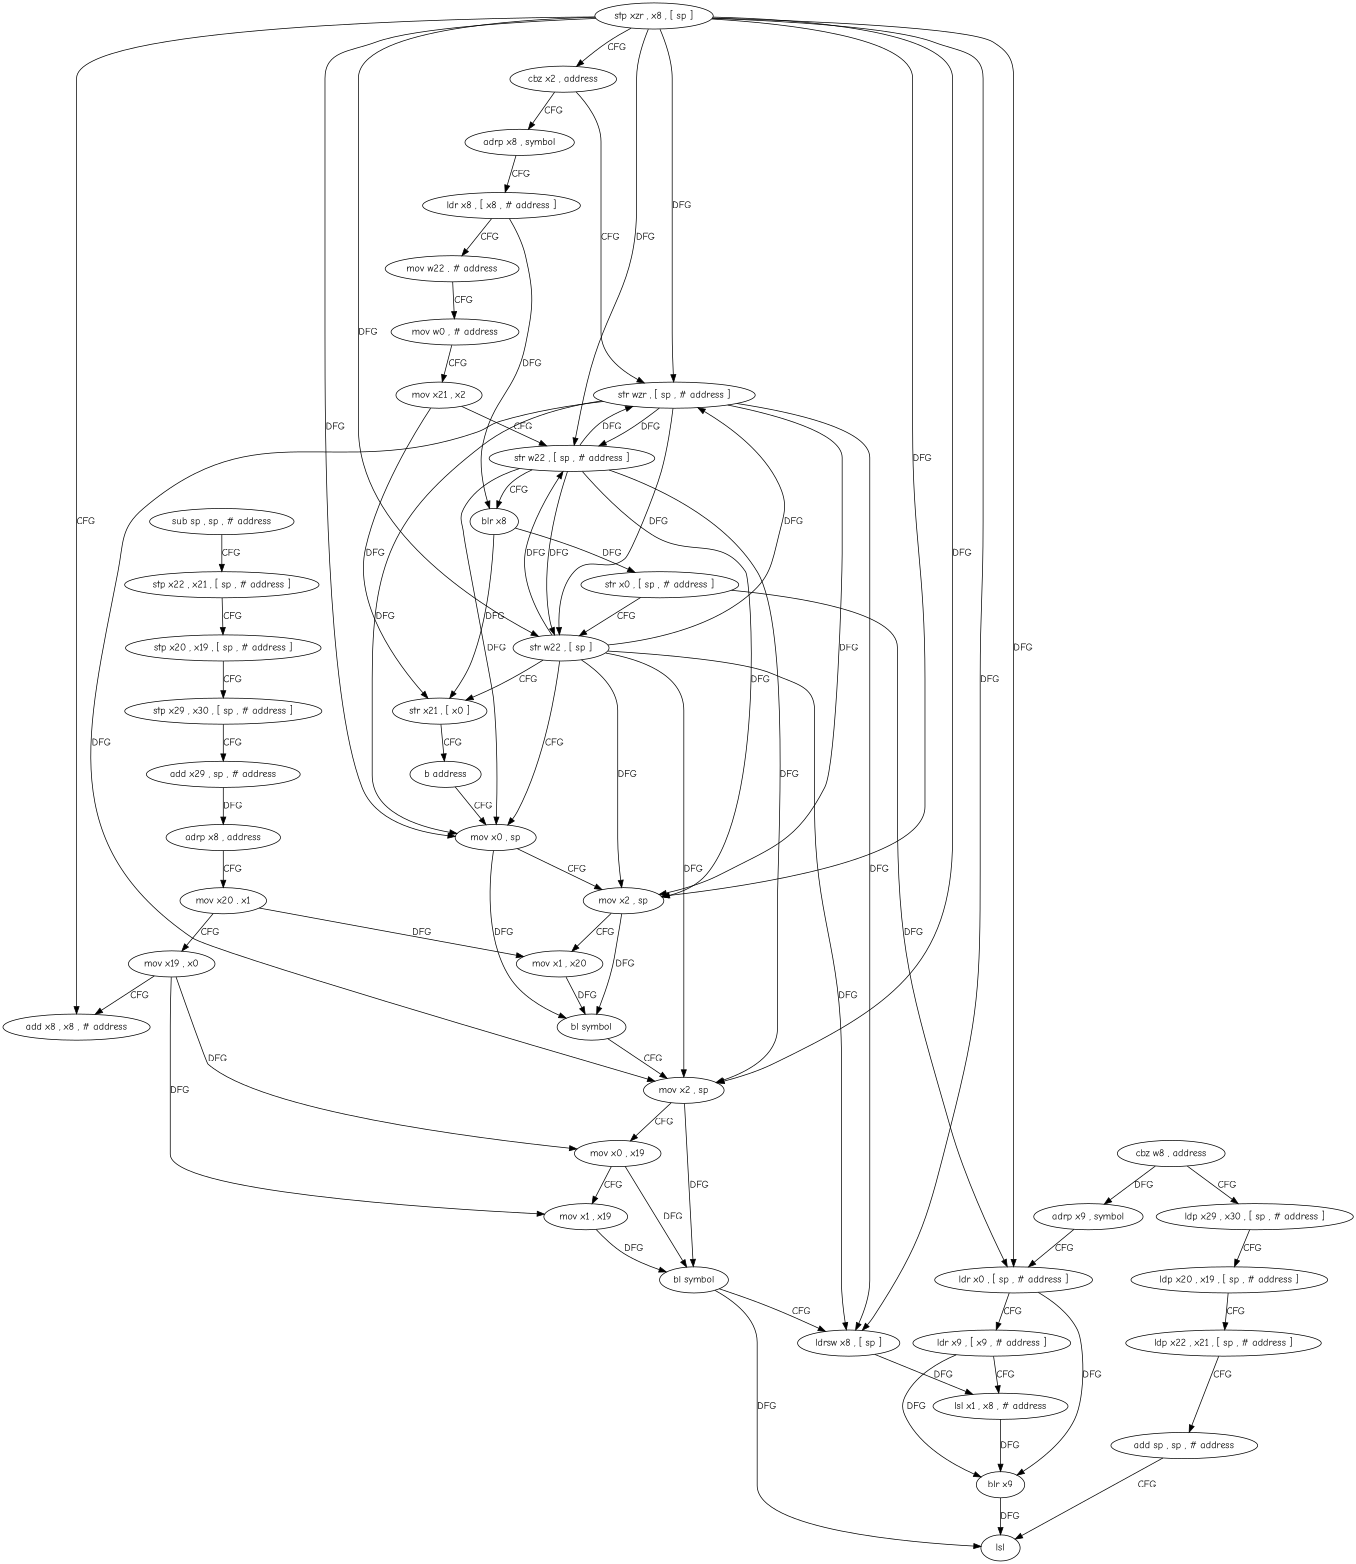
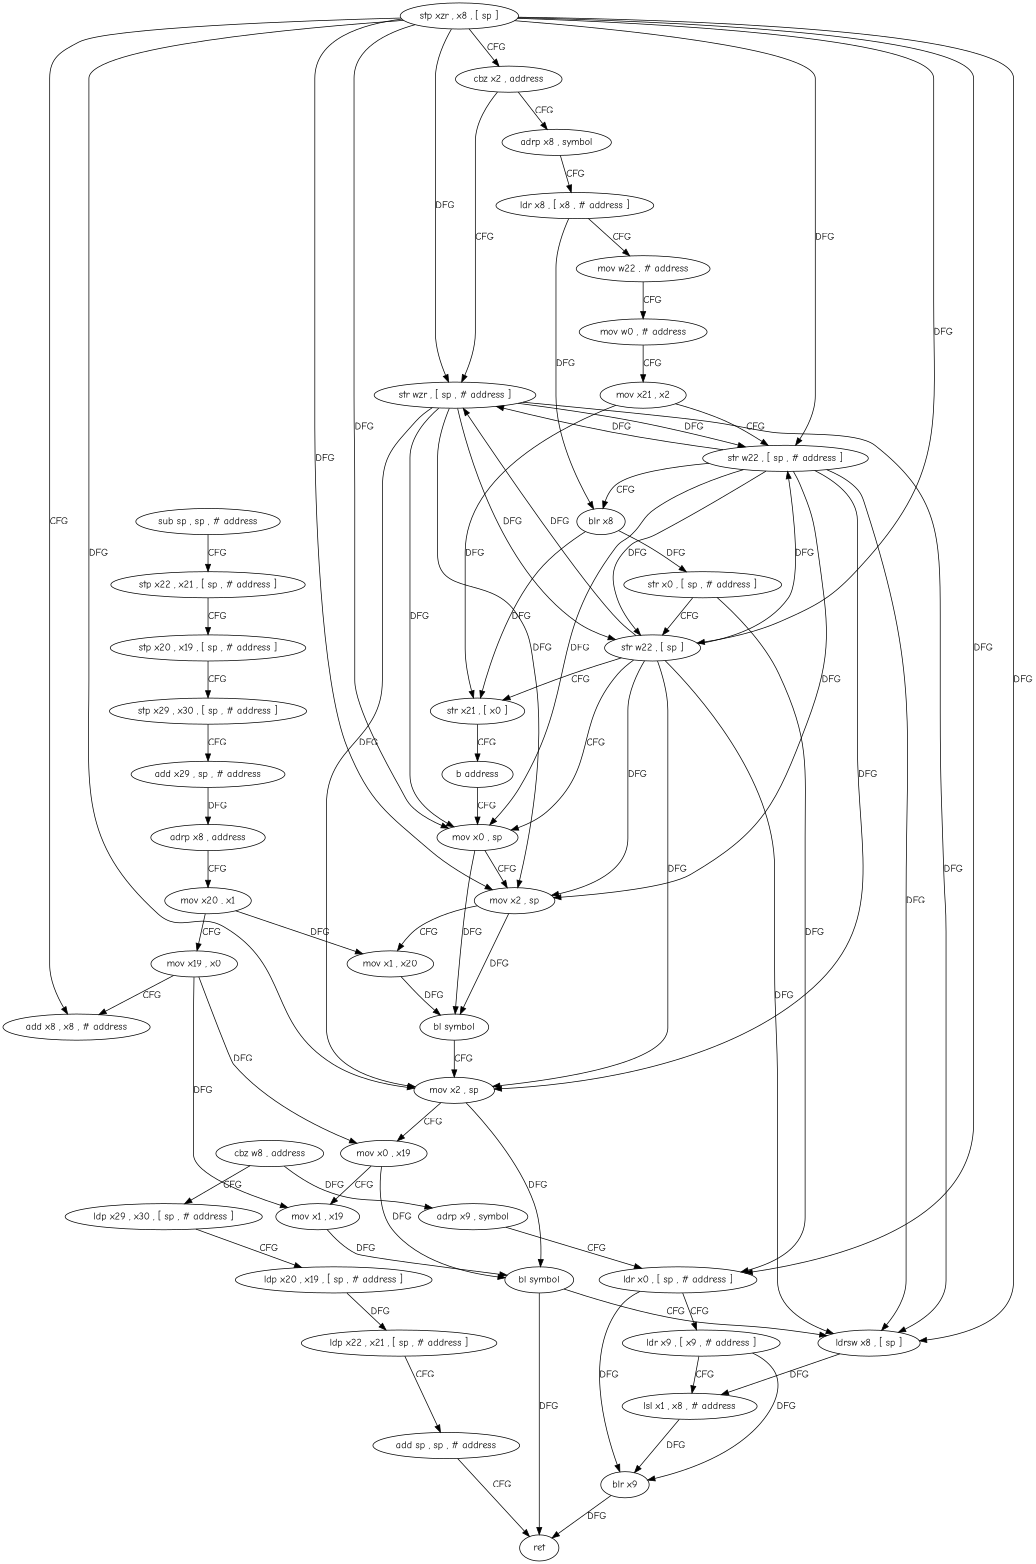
none -> (906, 888)
(1236, 1311) -> (381, 1311)
(1001, 1548) -> (539, 1548)
